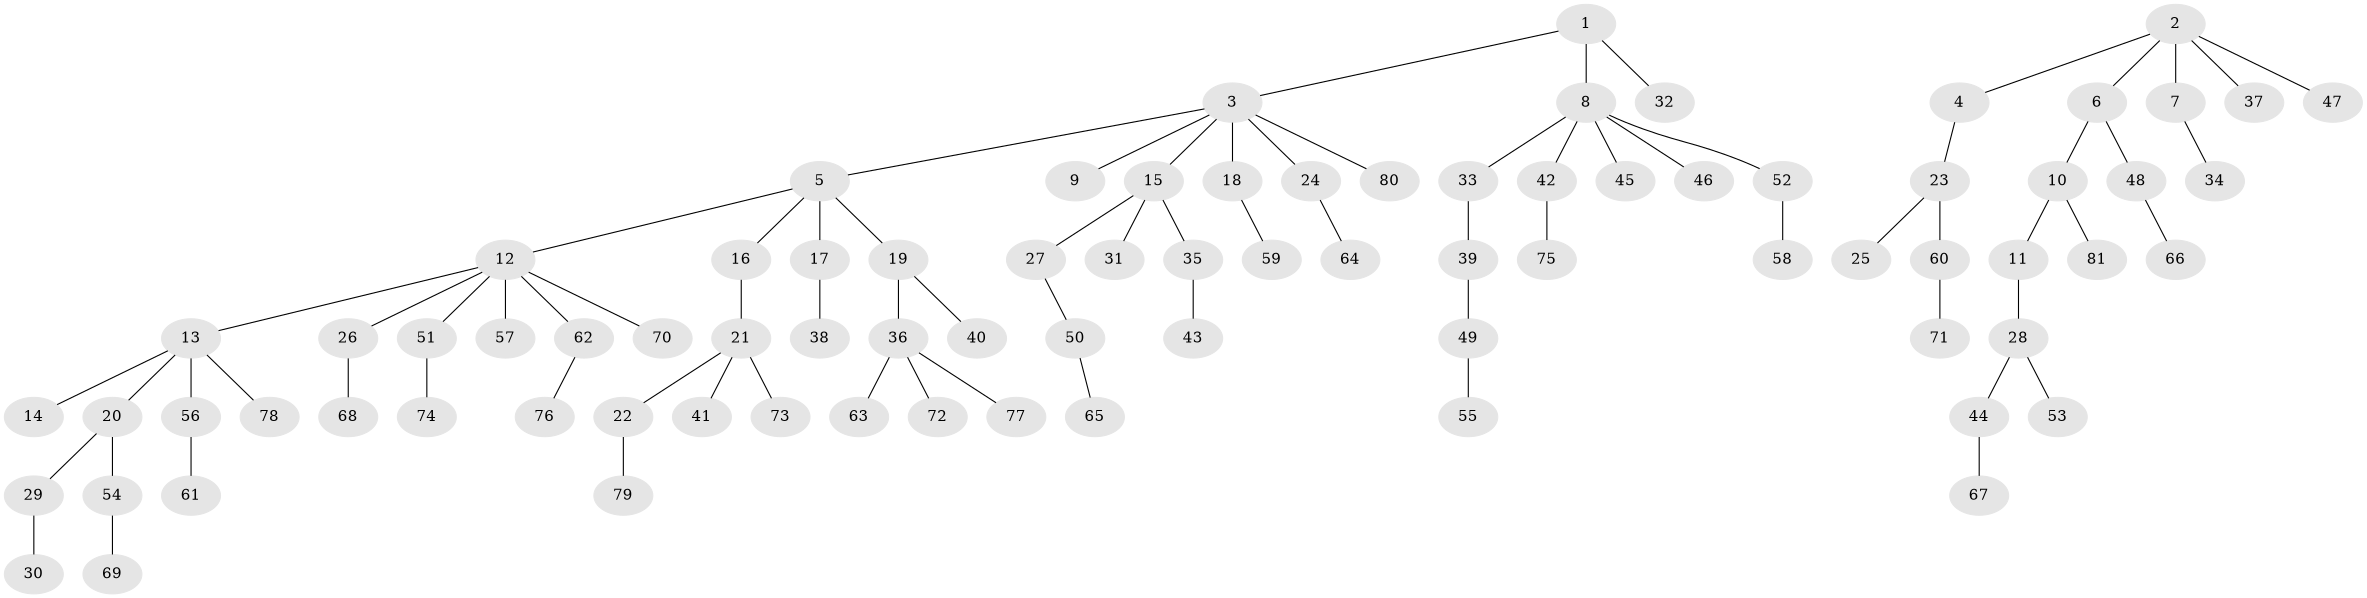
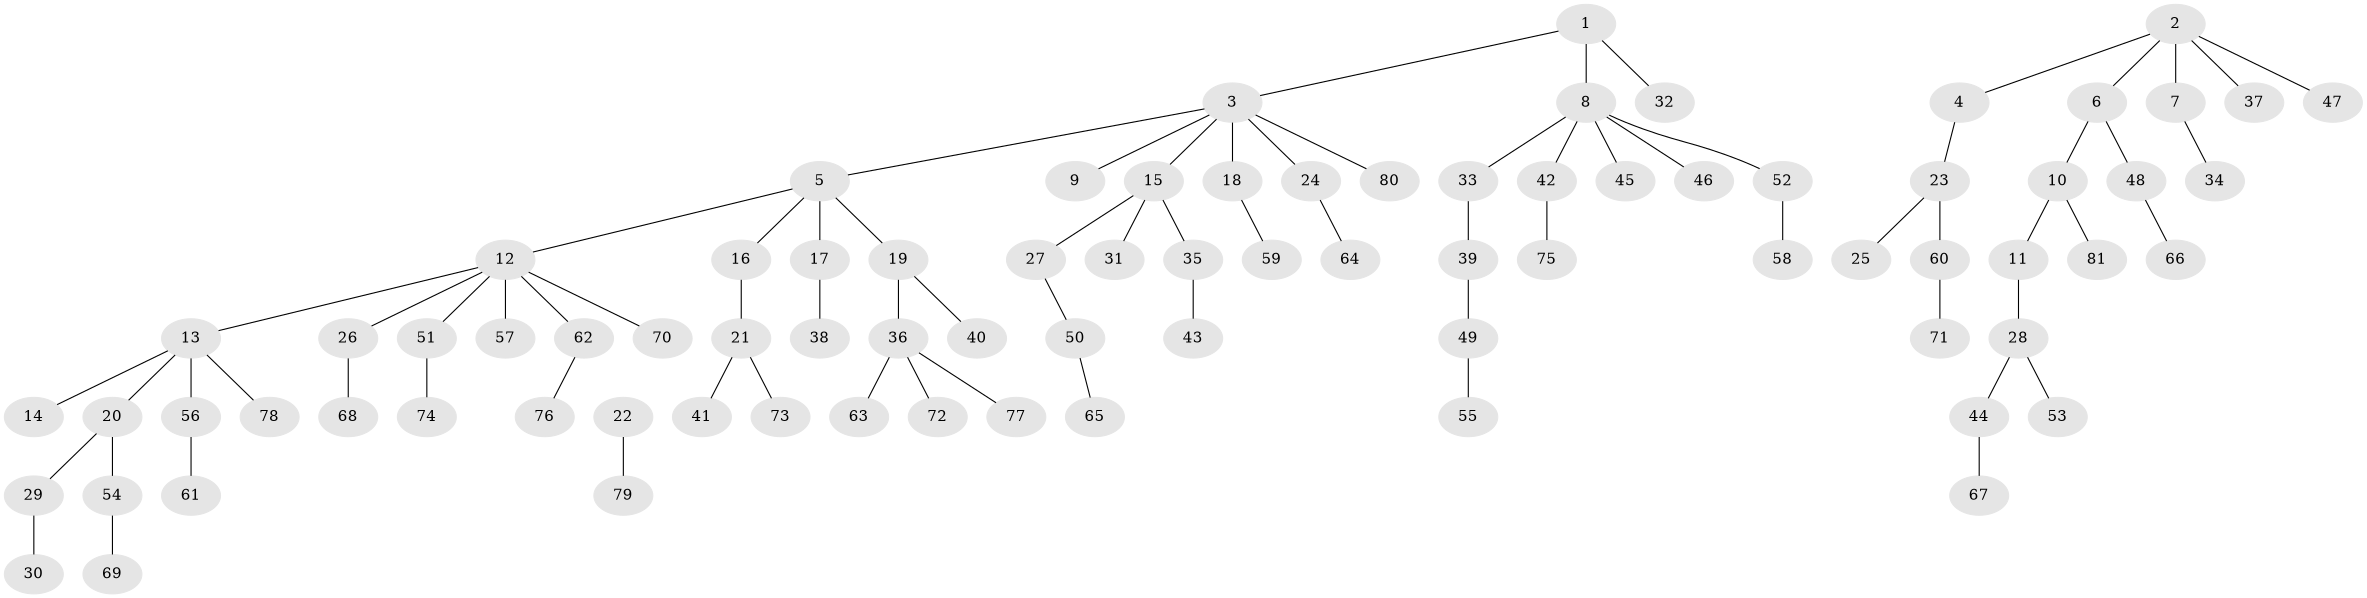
(682, 378) -> none
